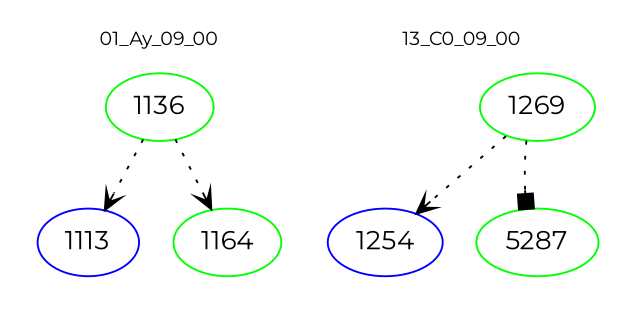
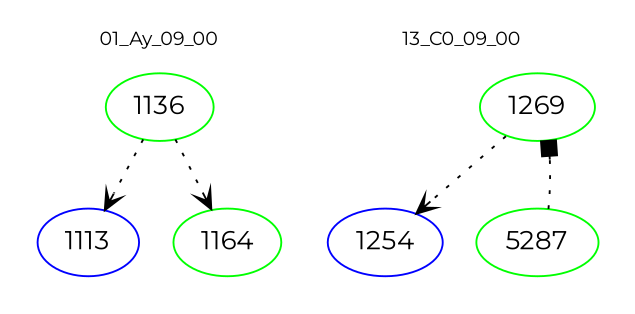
(525, 165) -> (550, 185)
